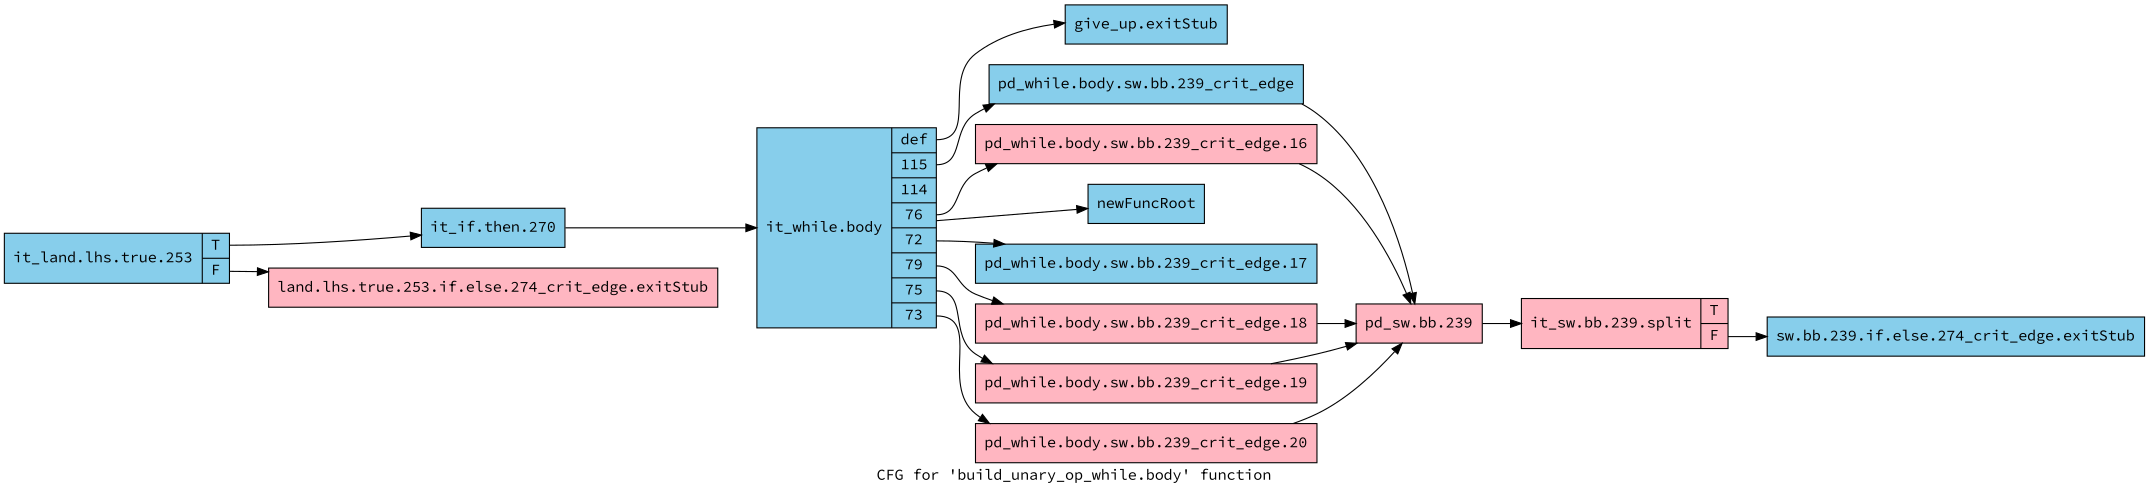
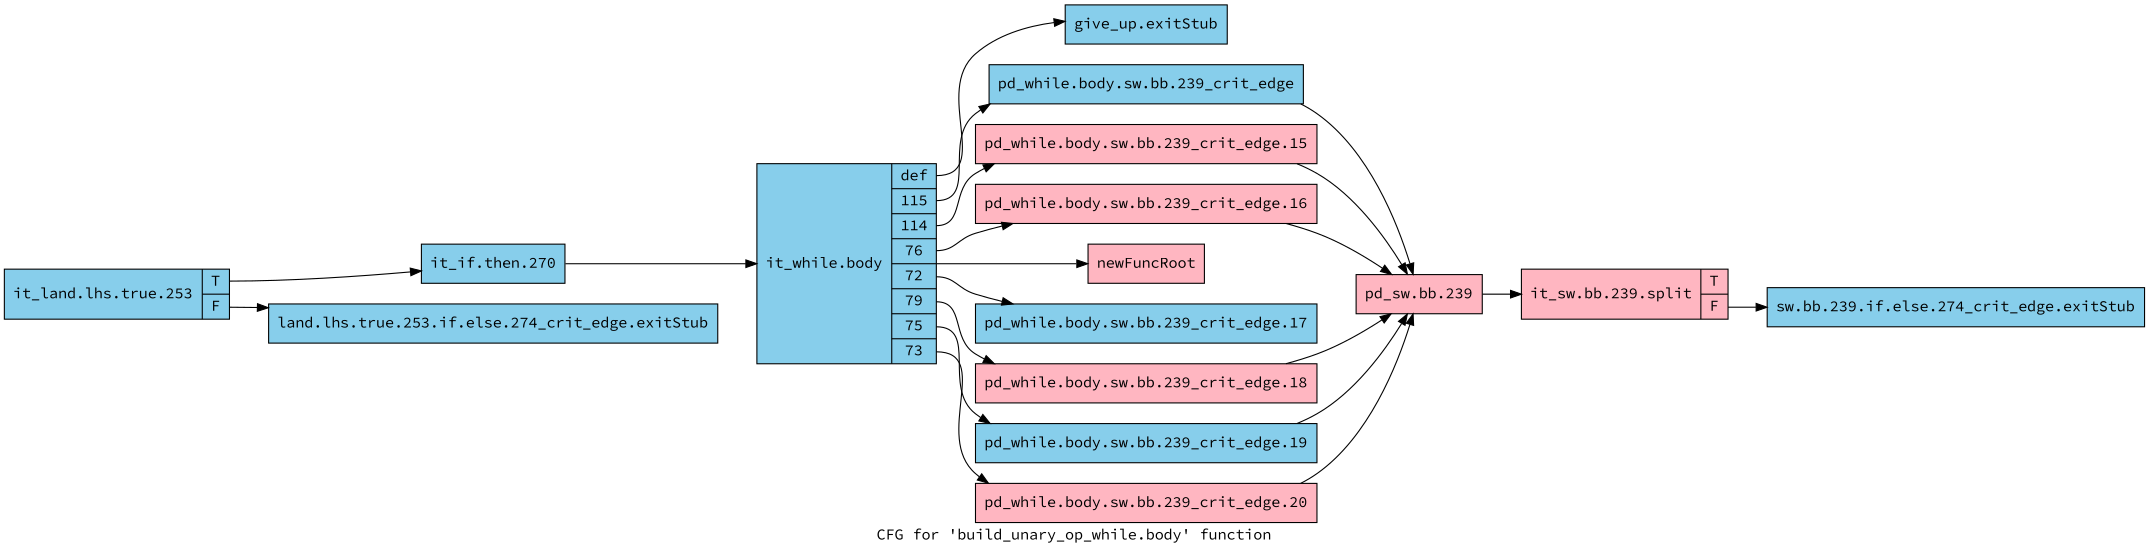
none -> (1146, 144)
(1146, 204) -> (1146, 264)
(493, 288) -> (493, 324)
(1146, 383) -> (1146, 443)
